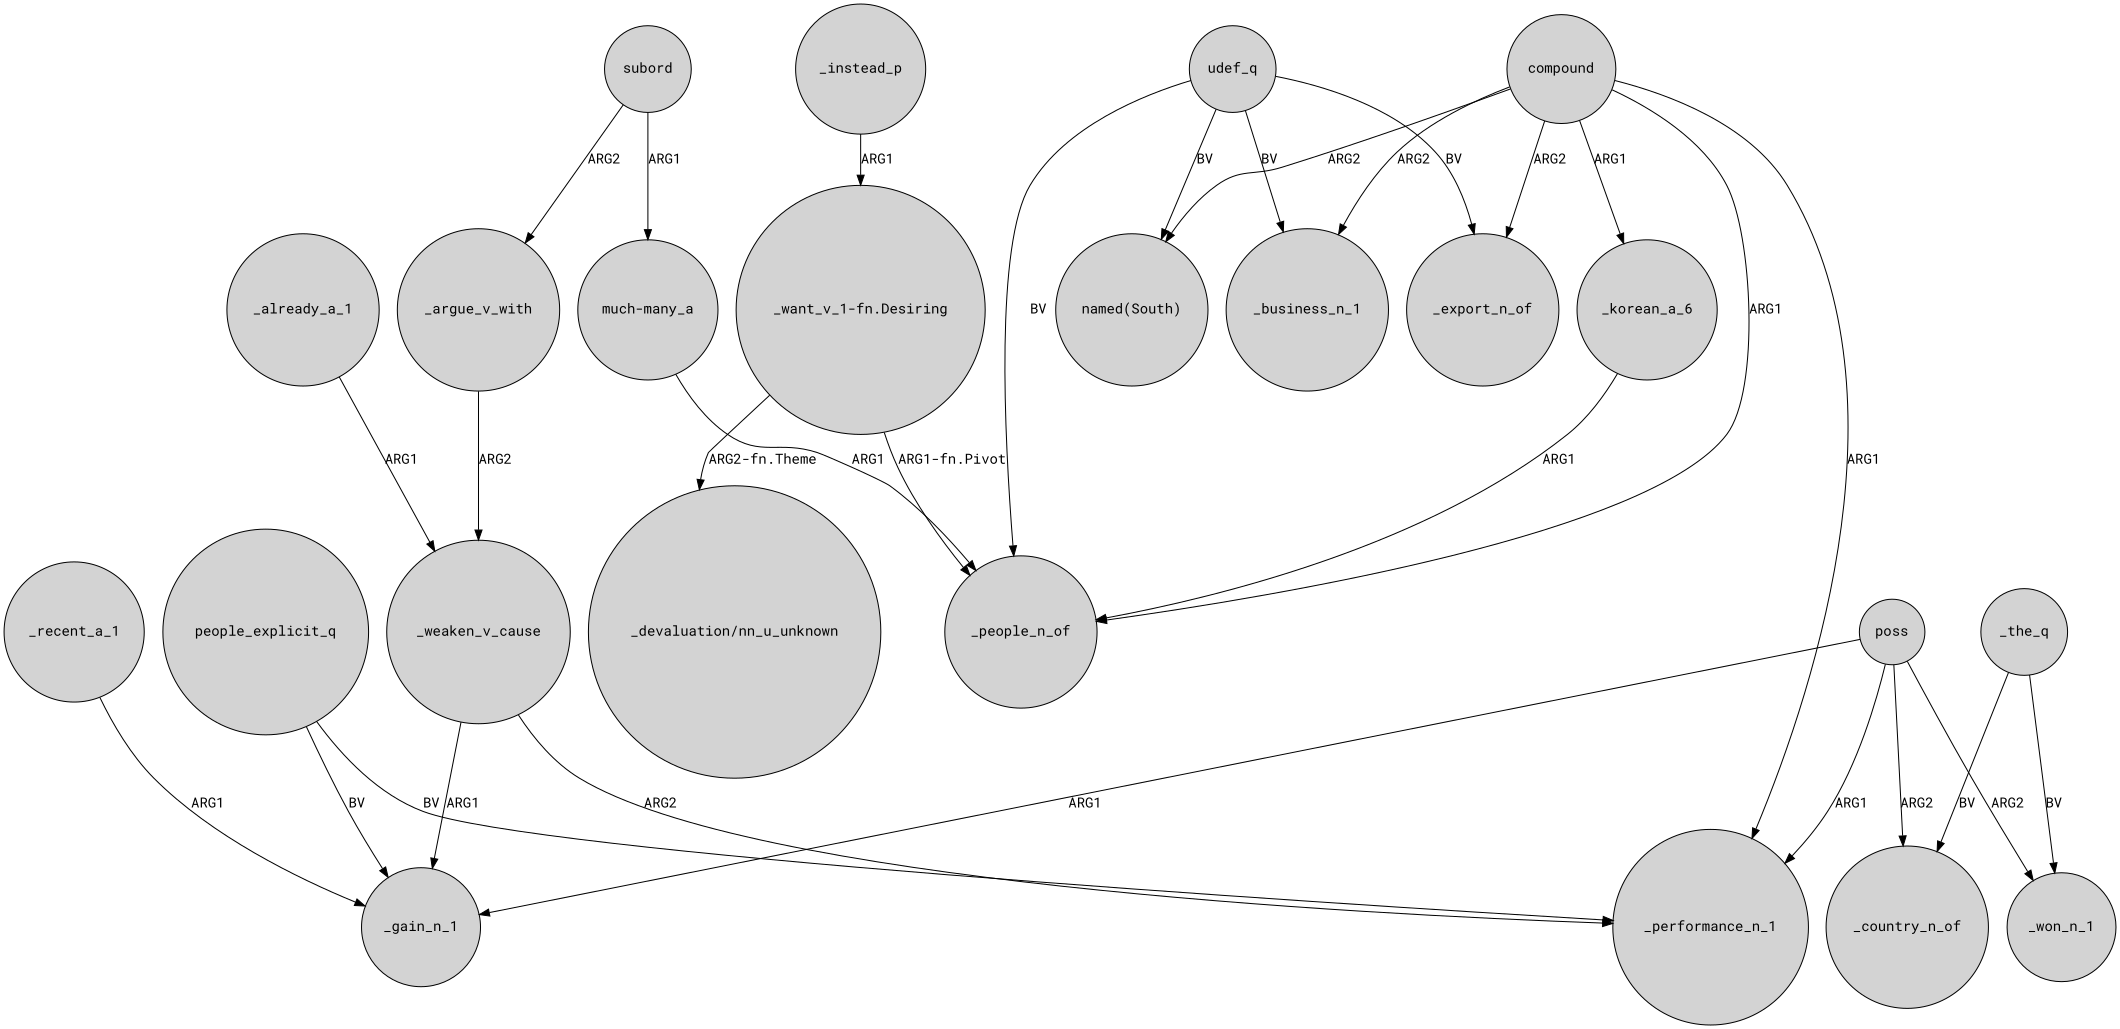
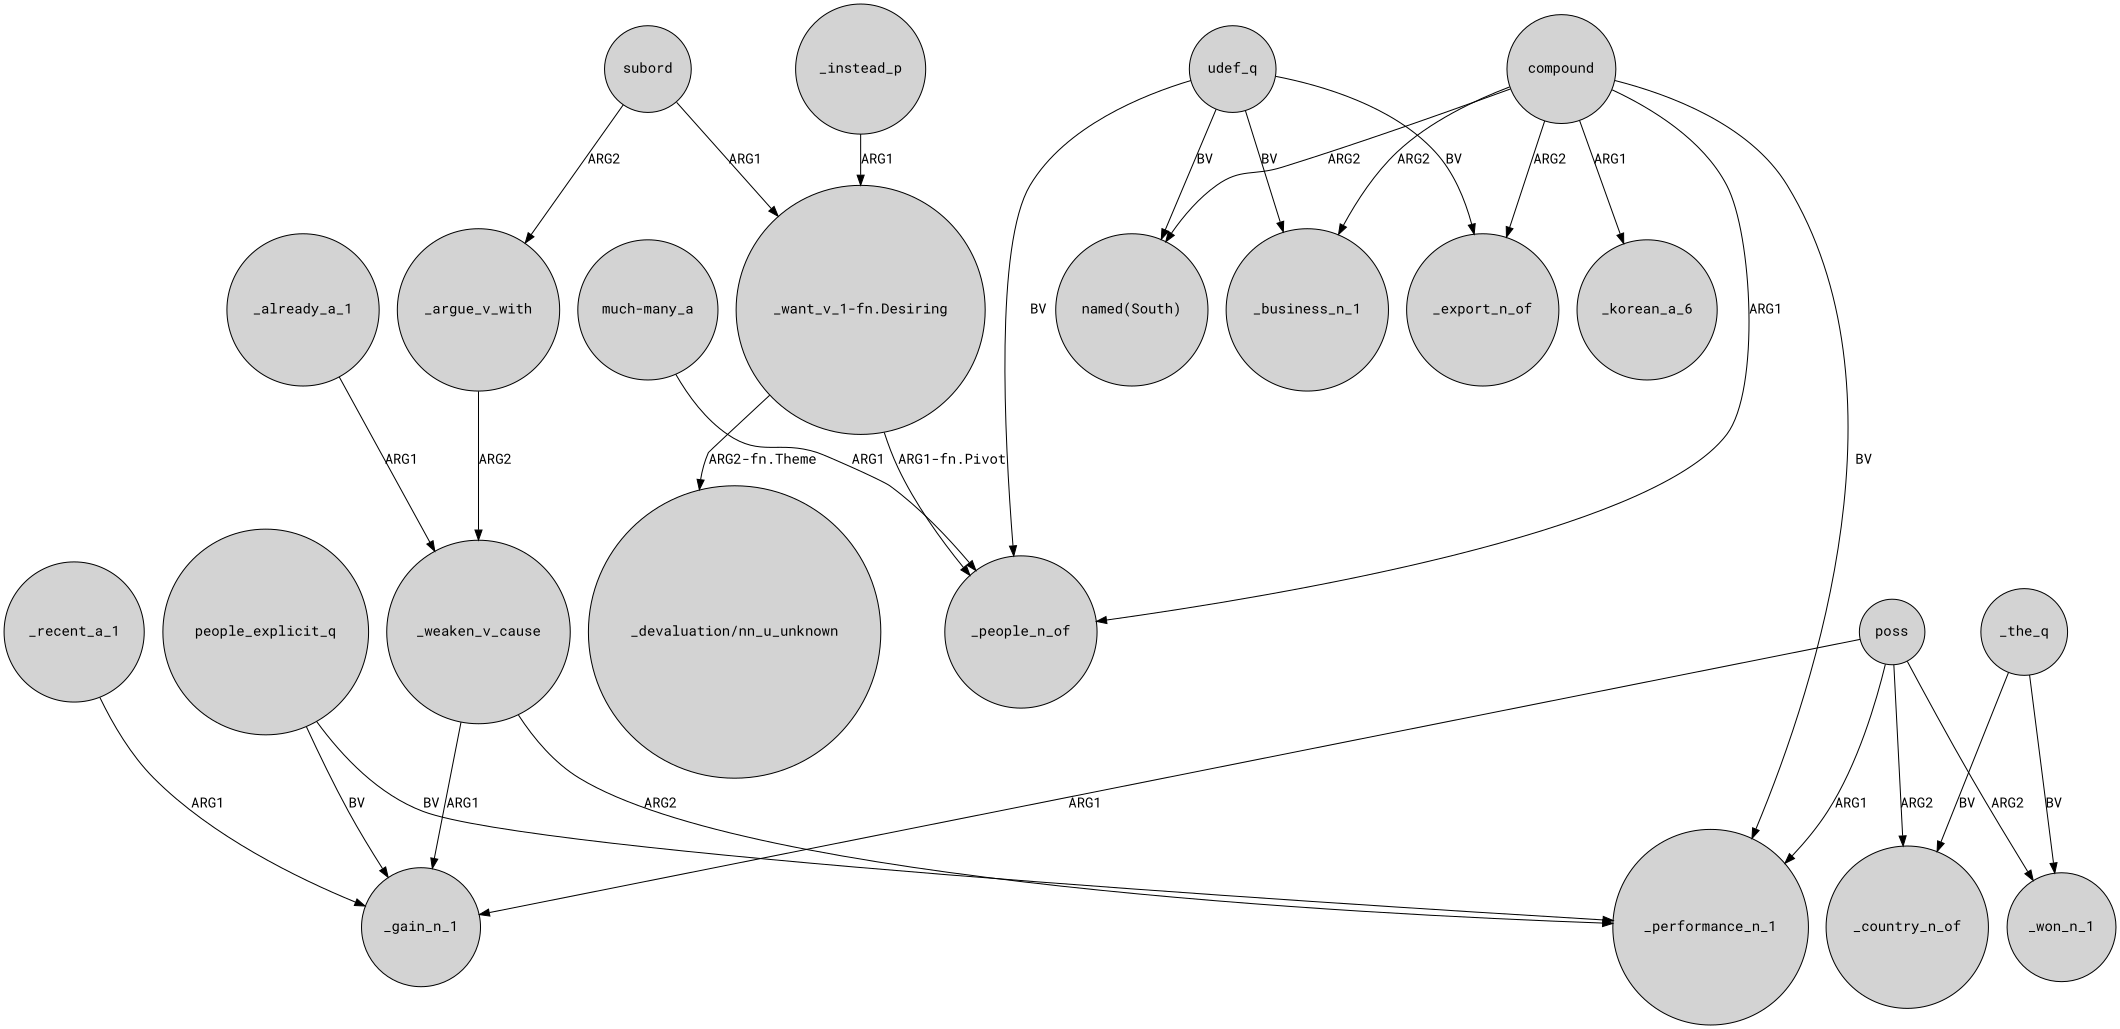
(648, 171) -> (724, 155)
(1864, 460) -> (1864, 460)
(1384, 538) -> none
